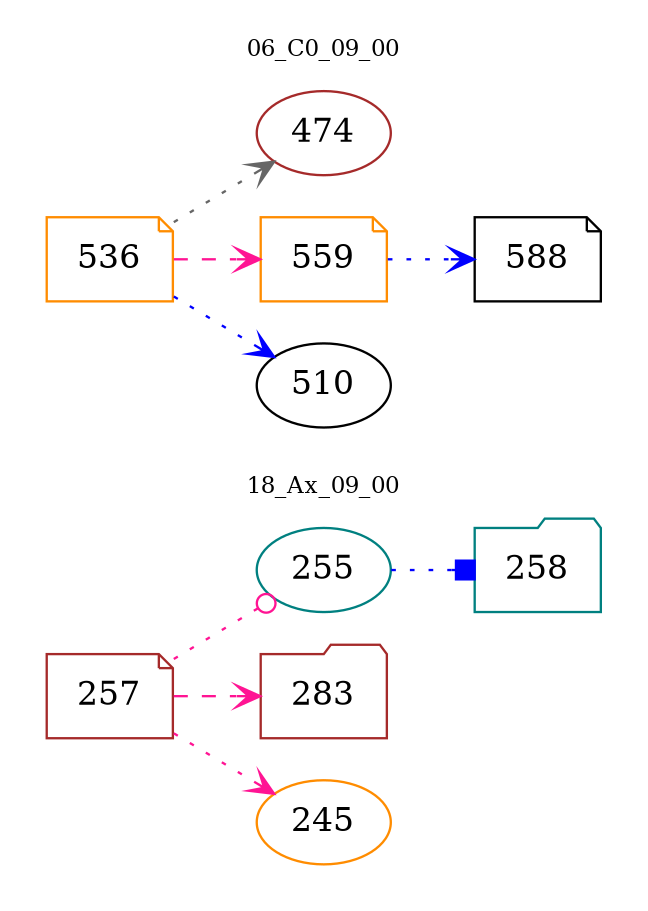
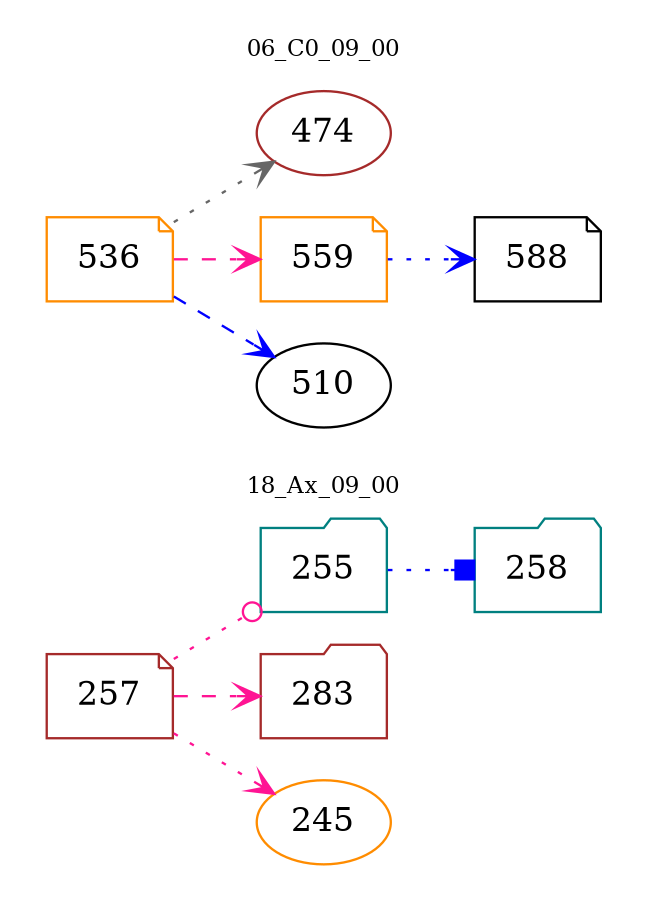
(214, 321) -> (214, 321)
(324, 570) -> (324, 570)
